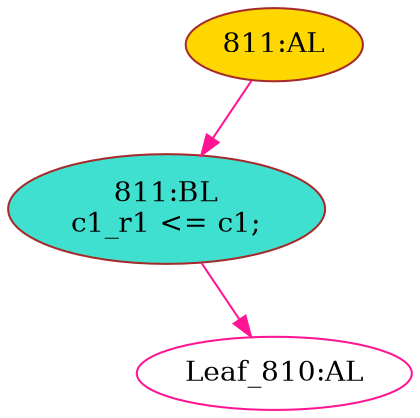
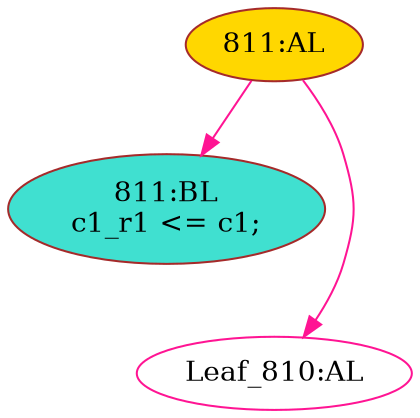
(220, 291) -> (353, 198)
